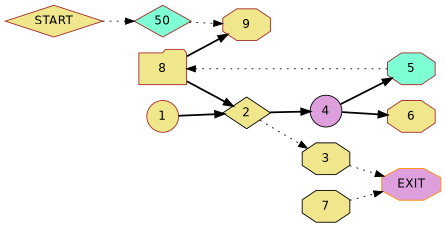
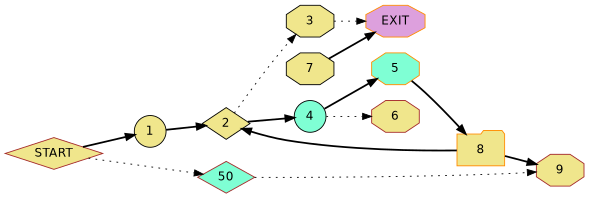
(163, 69) -> (481, 150)
(291, 69) -> (436, 103)
(411, 69) -> (395, 69)
(326, 111) -> (310, 116)
(360, 113) -> (344, 116)
(163, 116) -> (150, 131)
none -> (104, 142)
(362, 197) -> (348, 48)
